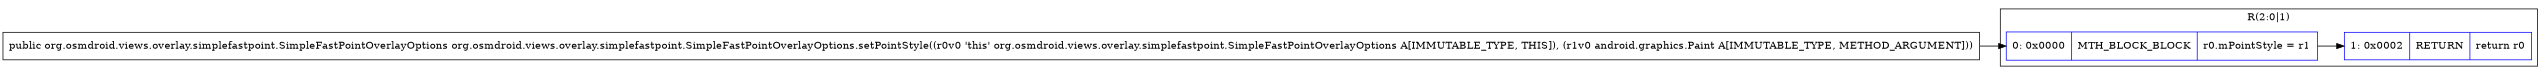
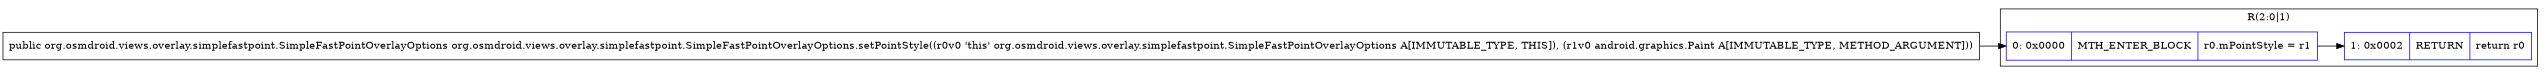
(2134, 46) -> (2135, 46)
